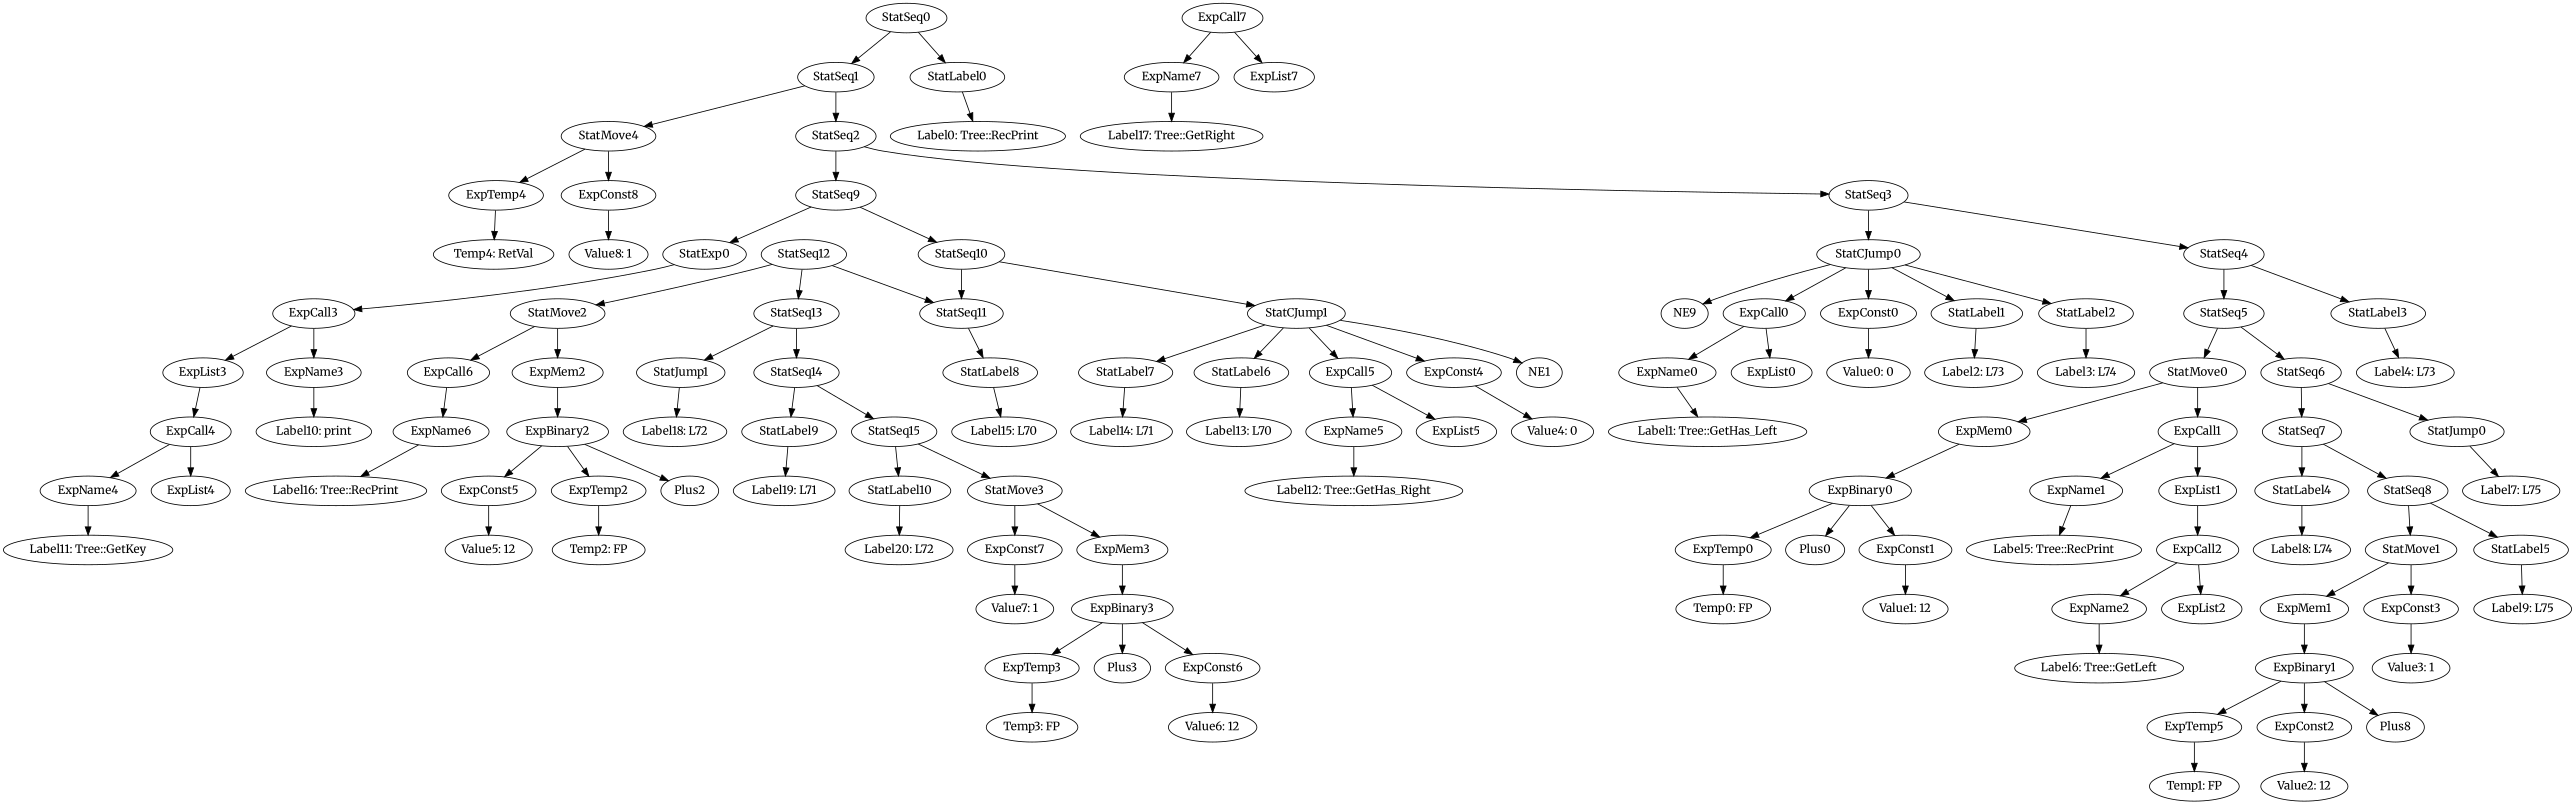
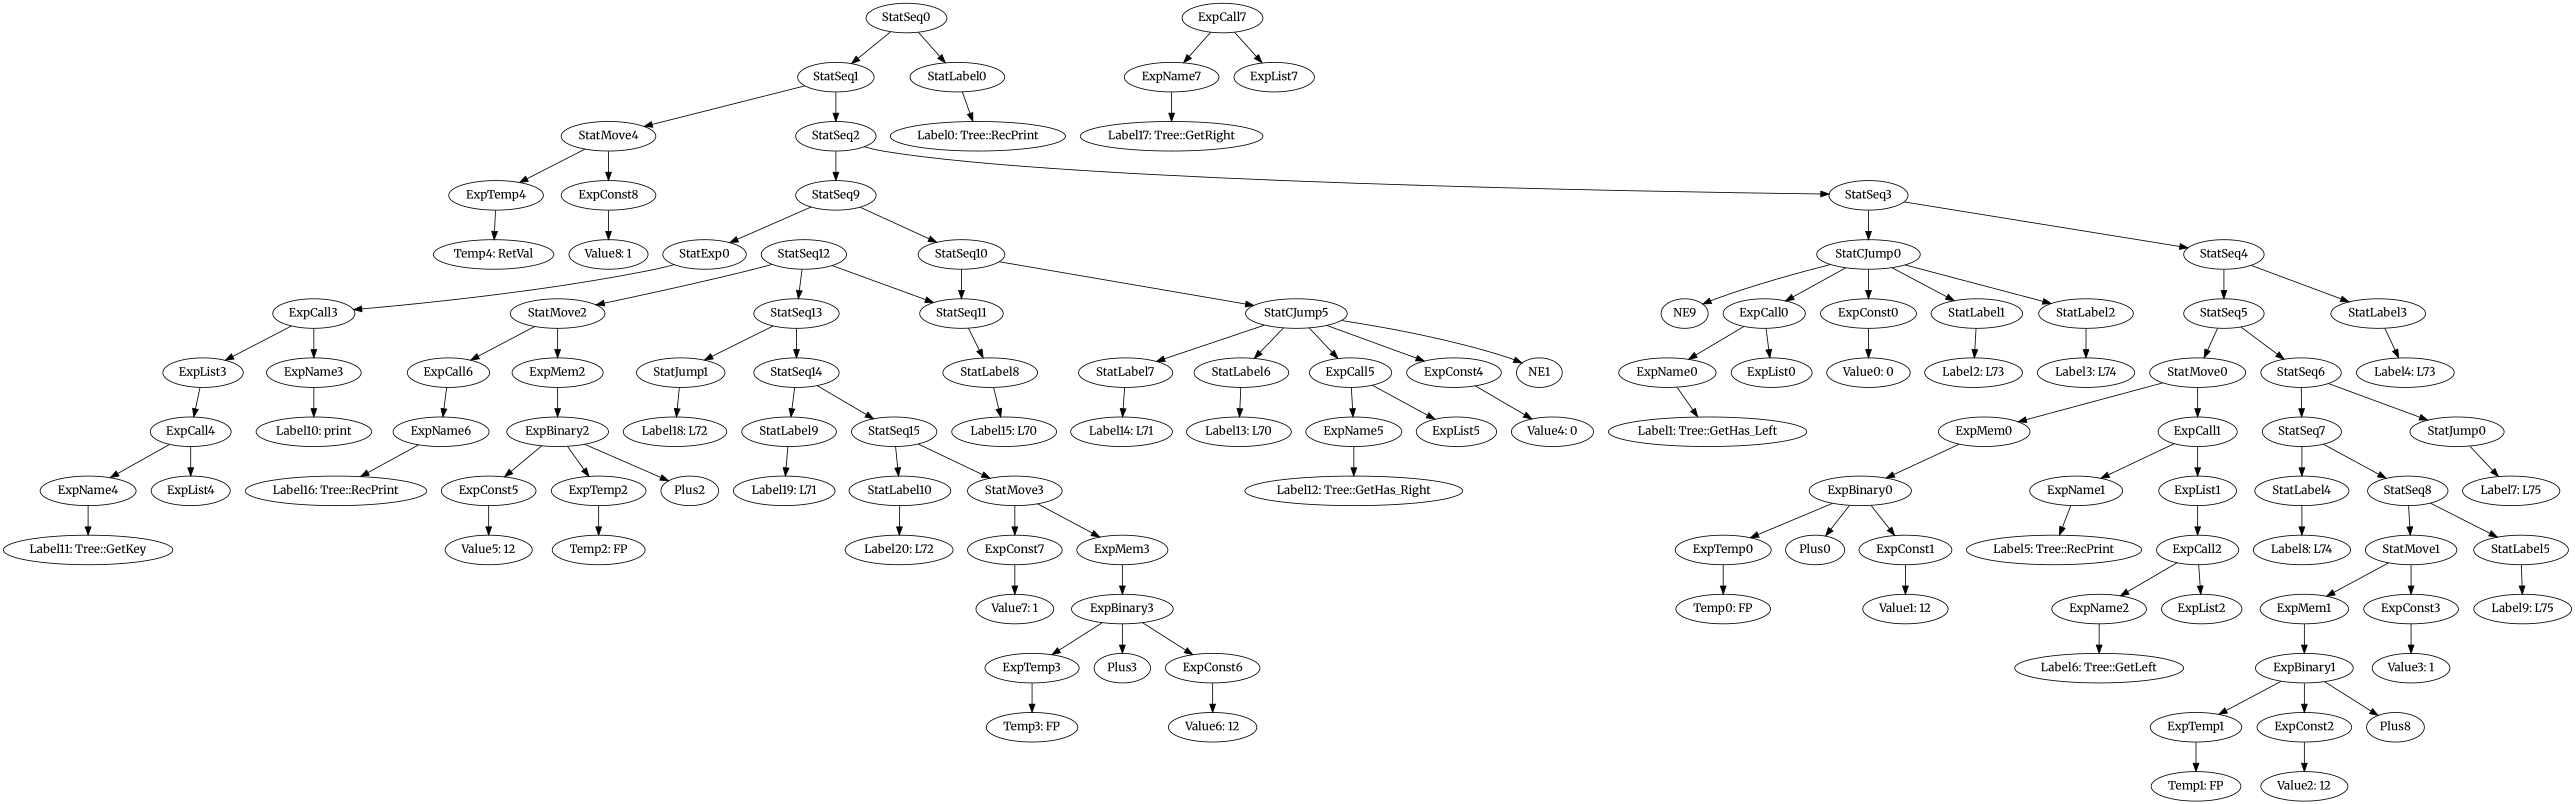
(1296, 314) -> (1296, 314)
(2194, 727) -> (2196, 727)
